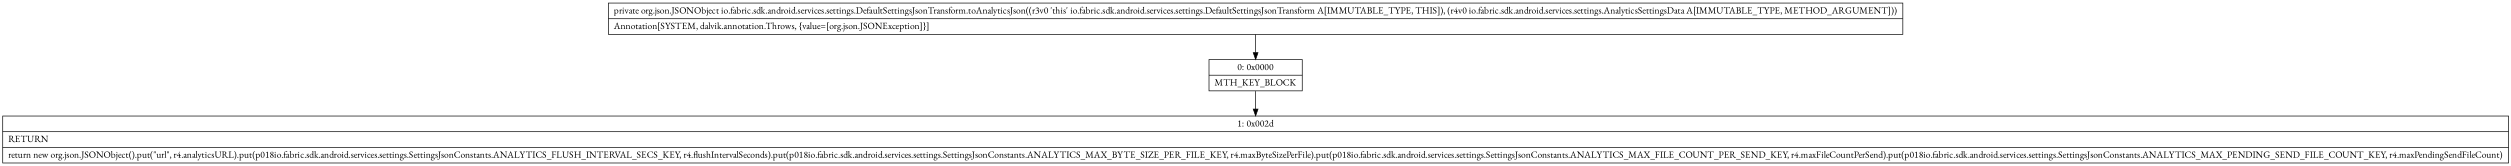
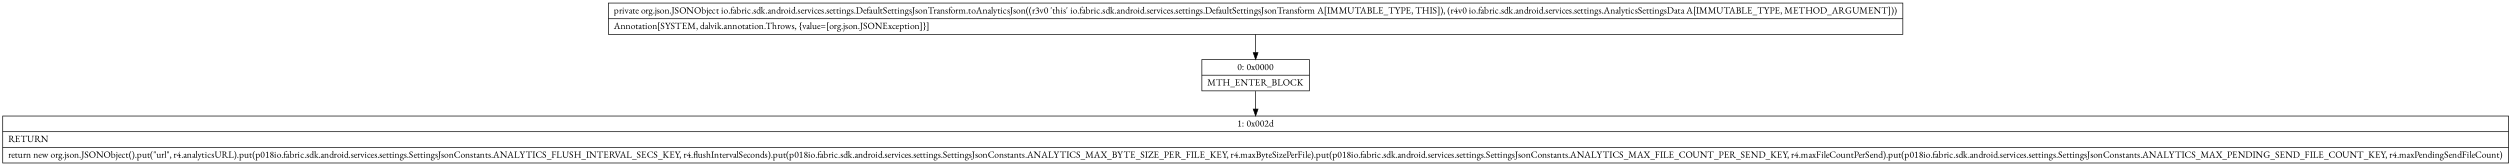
(1256, 83) -> (1256, 83)
